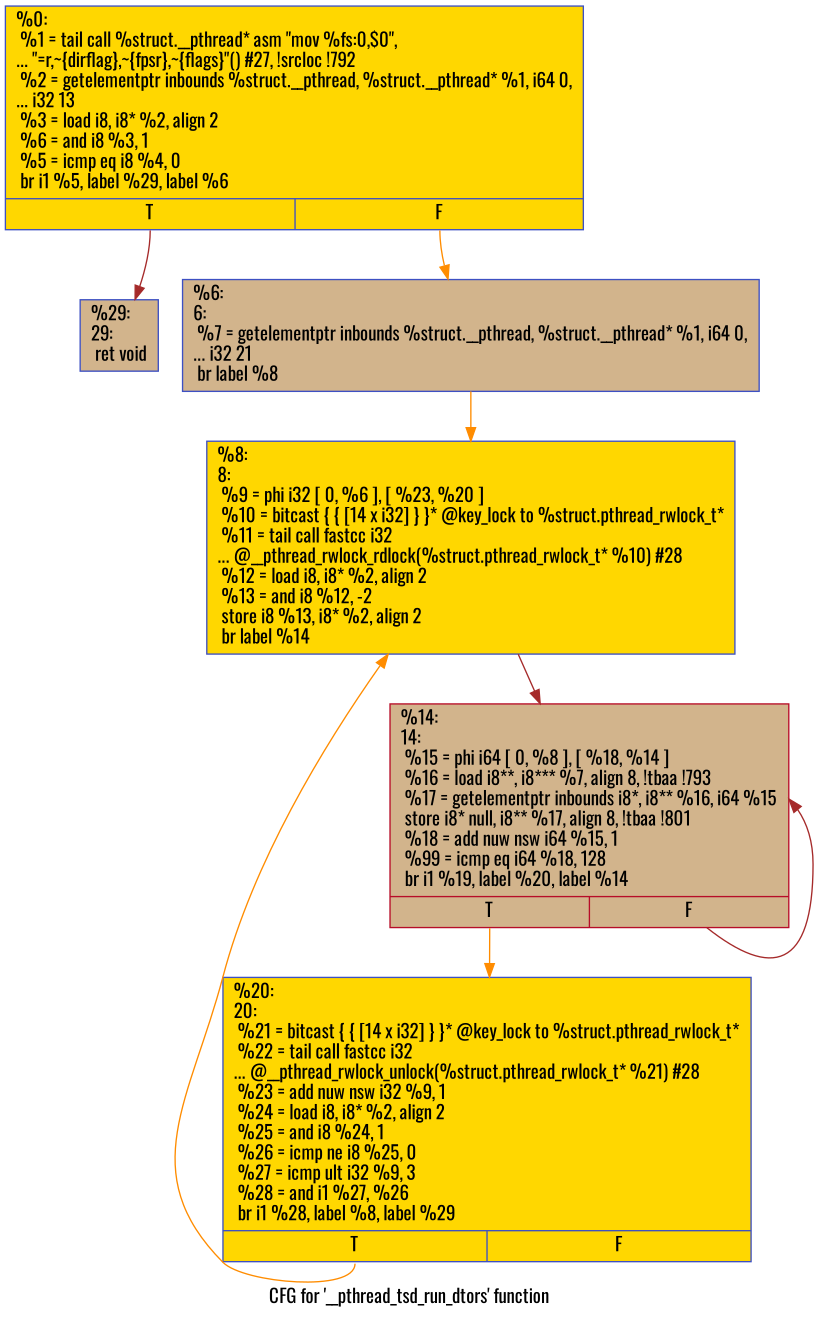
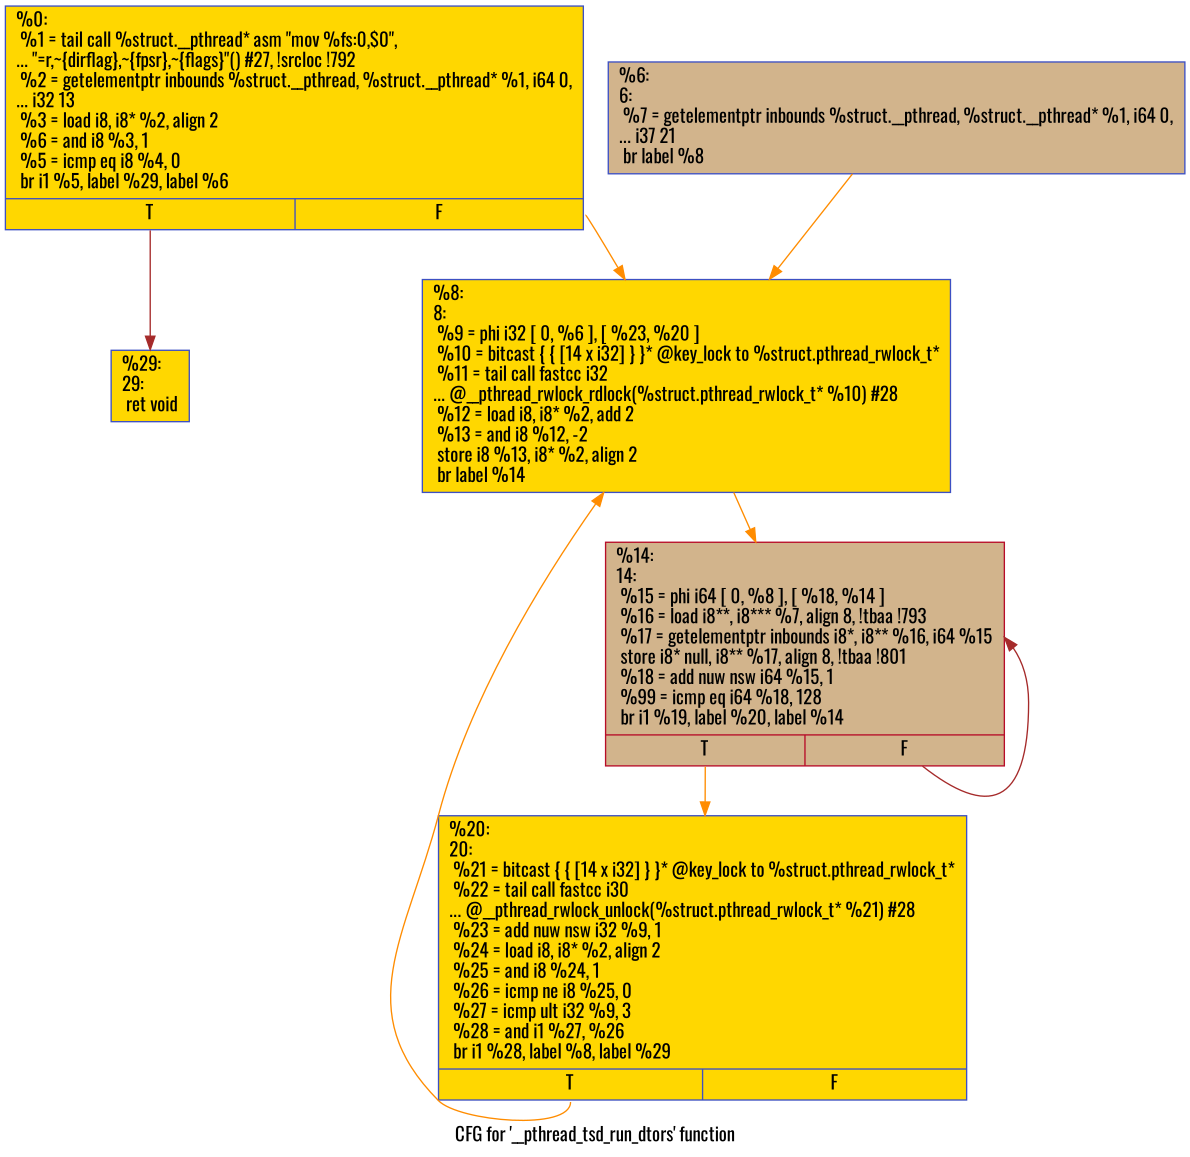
(441, 248) -> (602, 241)
(119, 335) -> (150, 386)
(223, 355) -> (648, 137)
(323, 577) -> (534, 416)
(526, 673) -> (742, 511)
(323, 1053) -> (540, 891)
